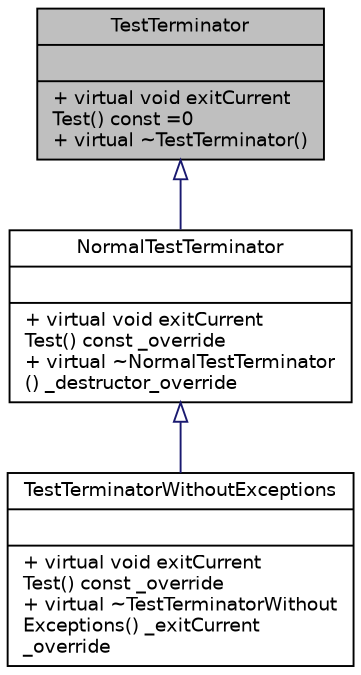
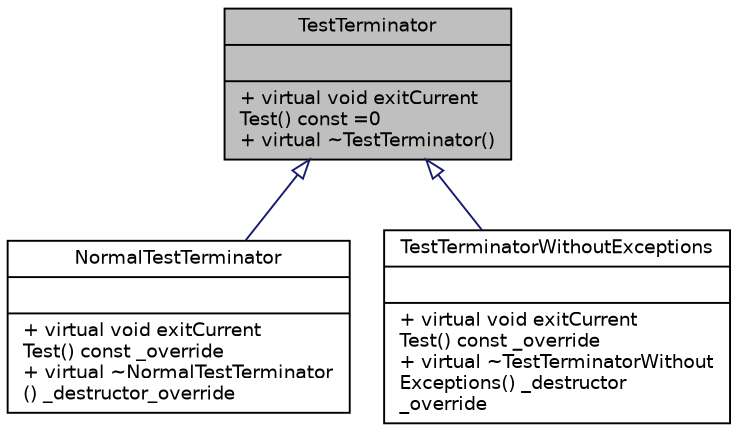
(181, 448) -> (460, 202)
(141, 626) -> (513, 383)
